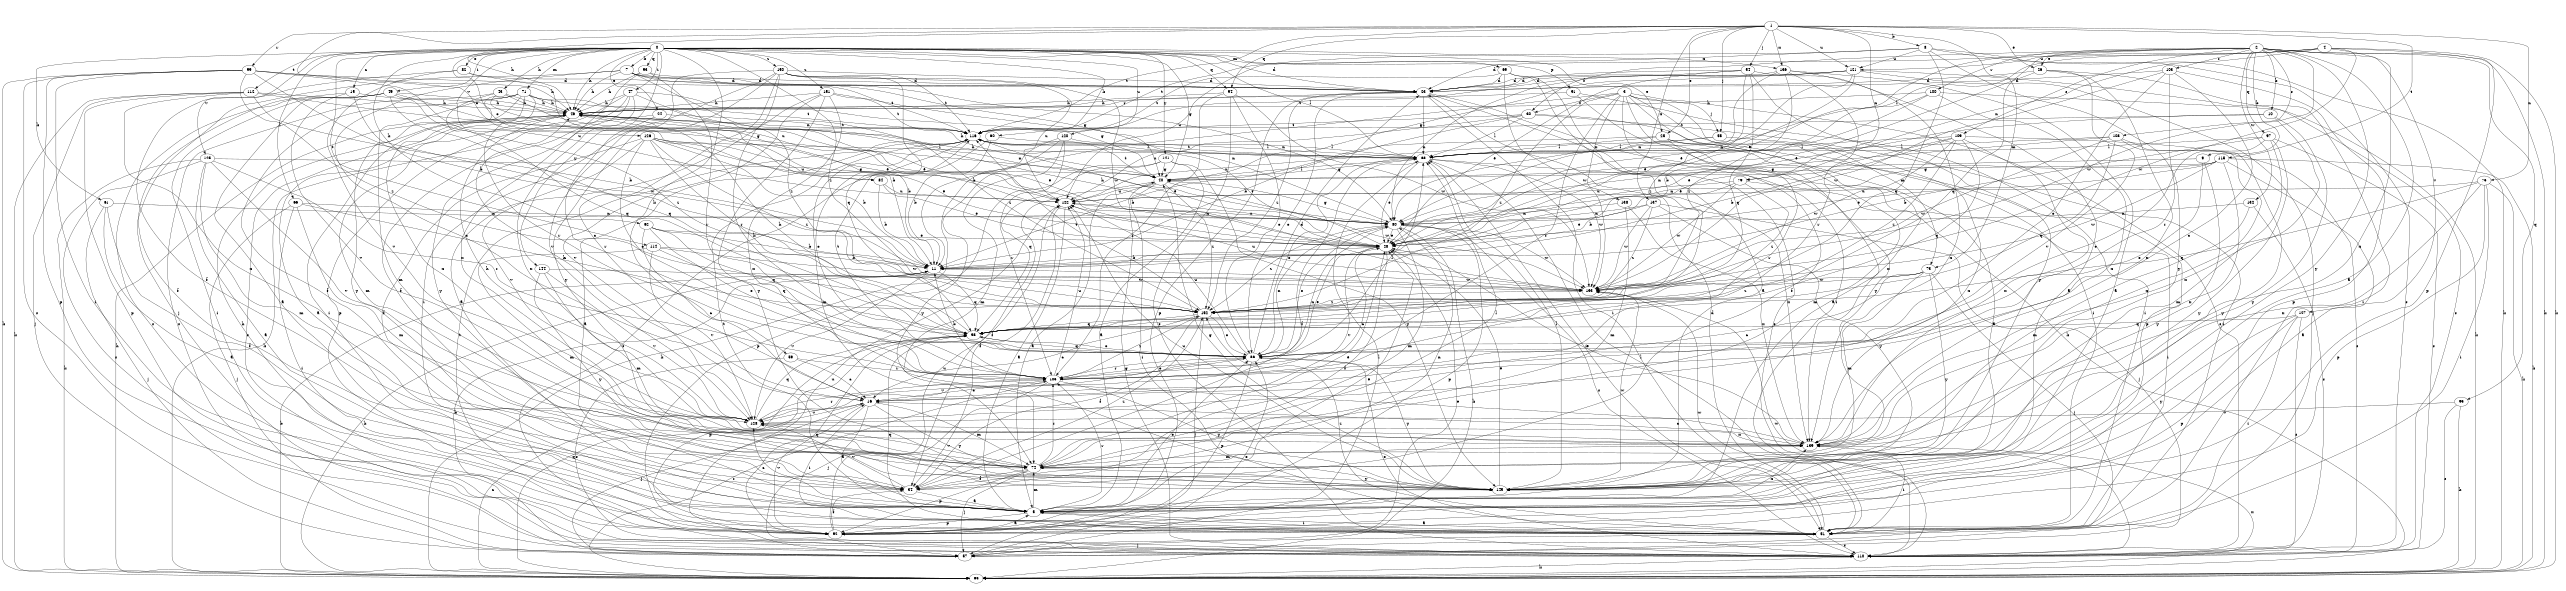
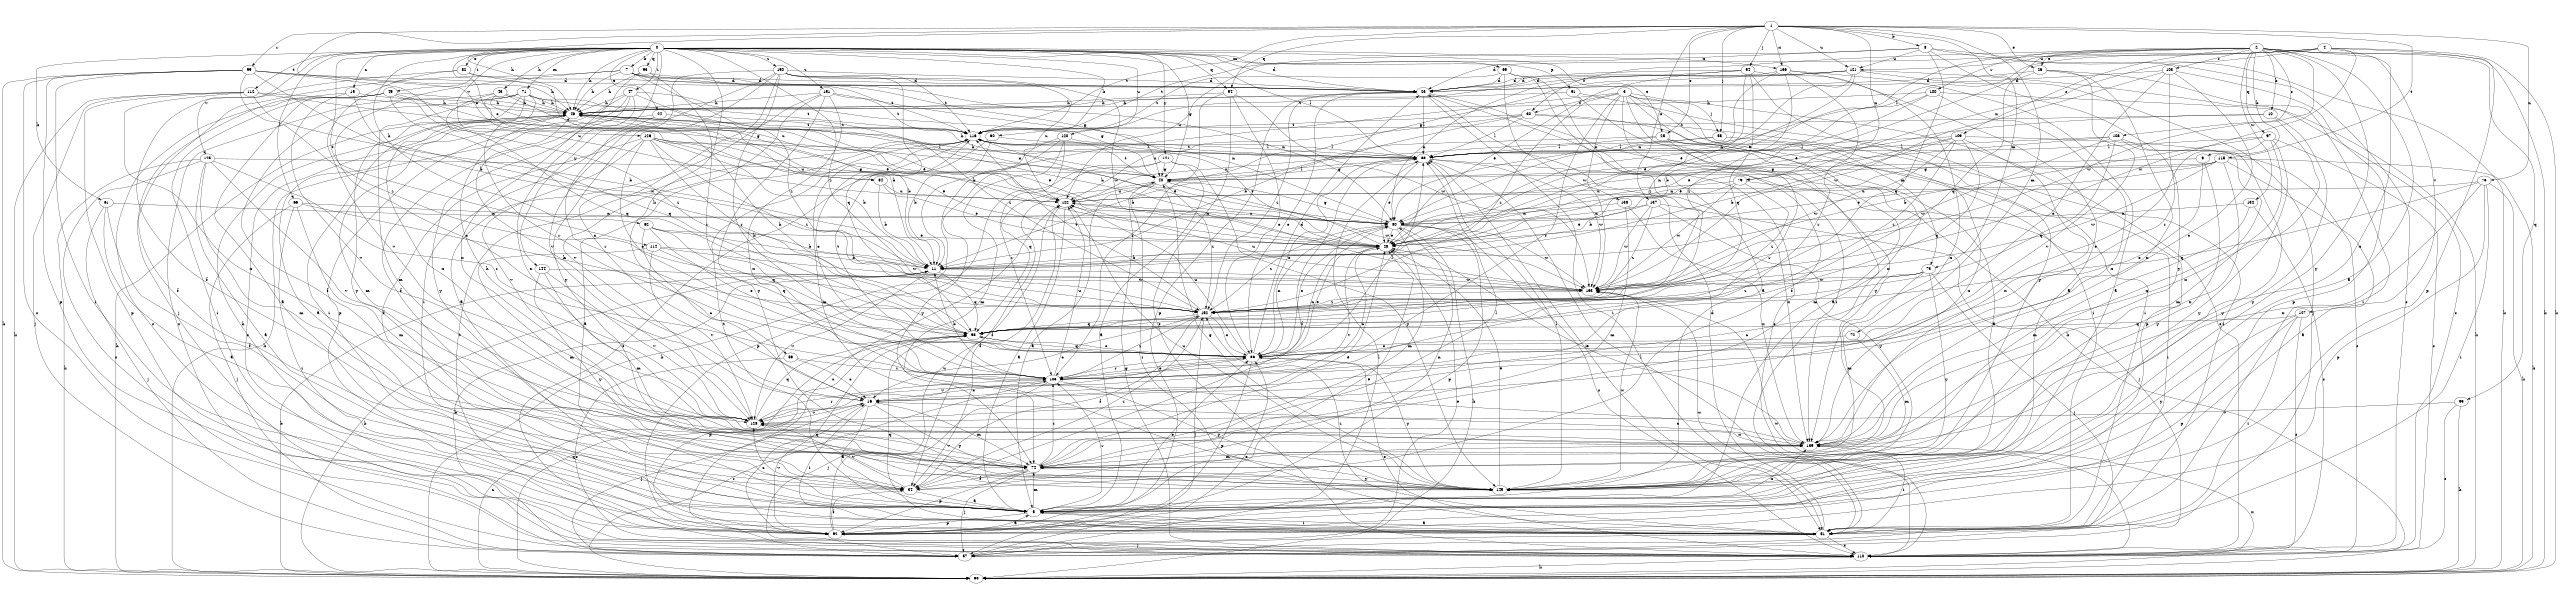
(1125, 103) -> (1125, 103)
(808, 125) -> (808, 125)
none -> (1853, 335)
(1208, 416) -> none
